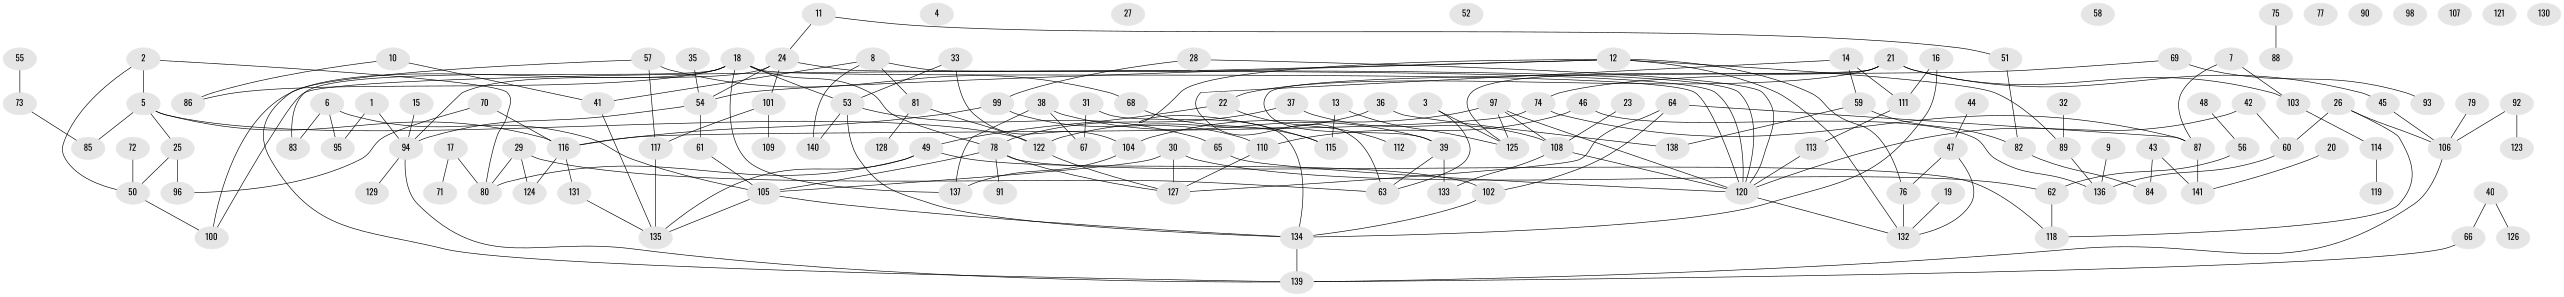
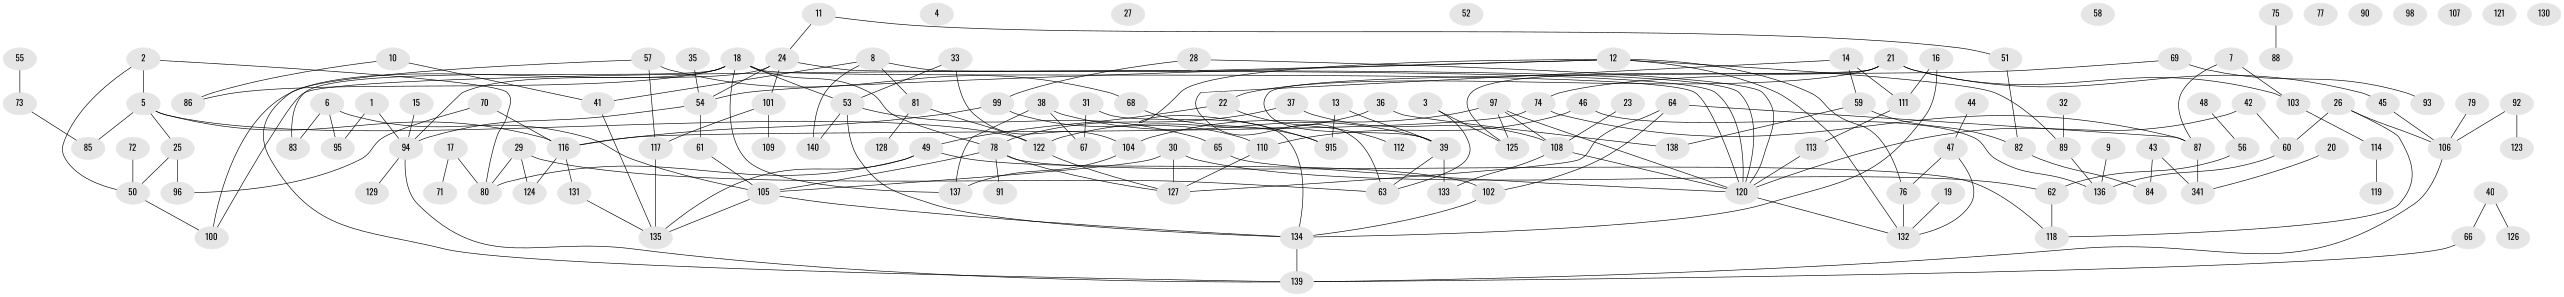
(1452, 134) -> (1390, 126)
(1331, 148) -> (1331, 148)
(2198, 193) -> (2198, 193)
